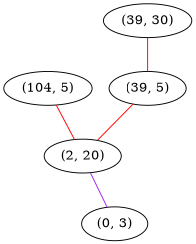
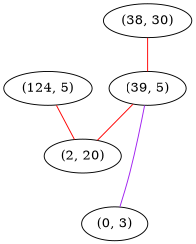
(148, 21) -> (148, 21)
(48, 88) -> (48, 88)
(99, 190) -> (134, 156)
